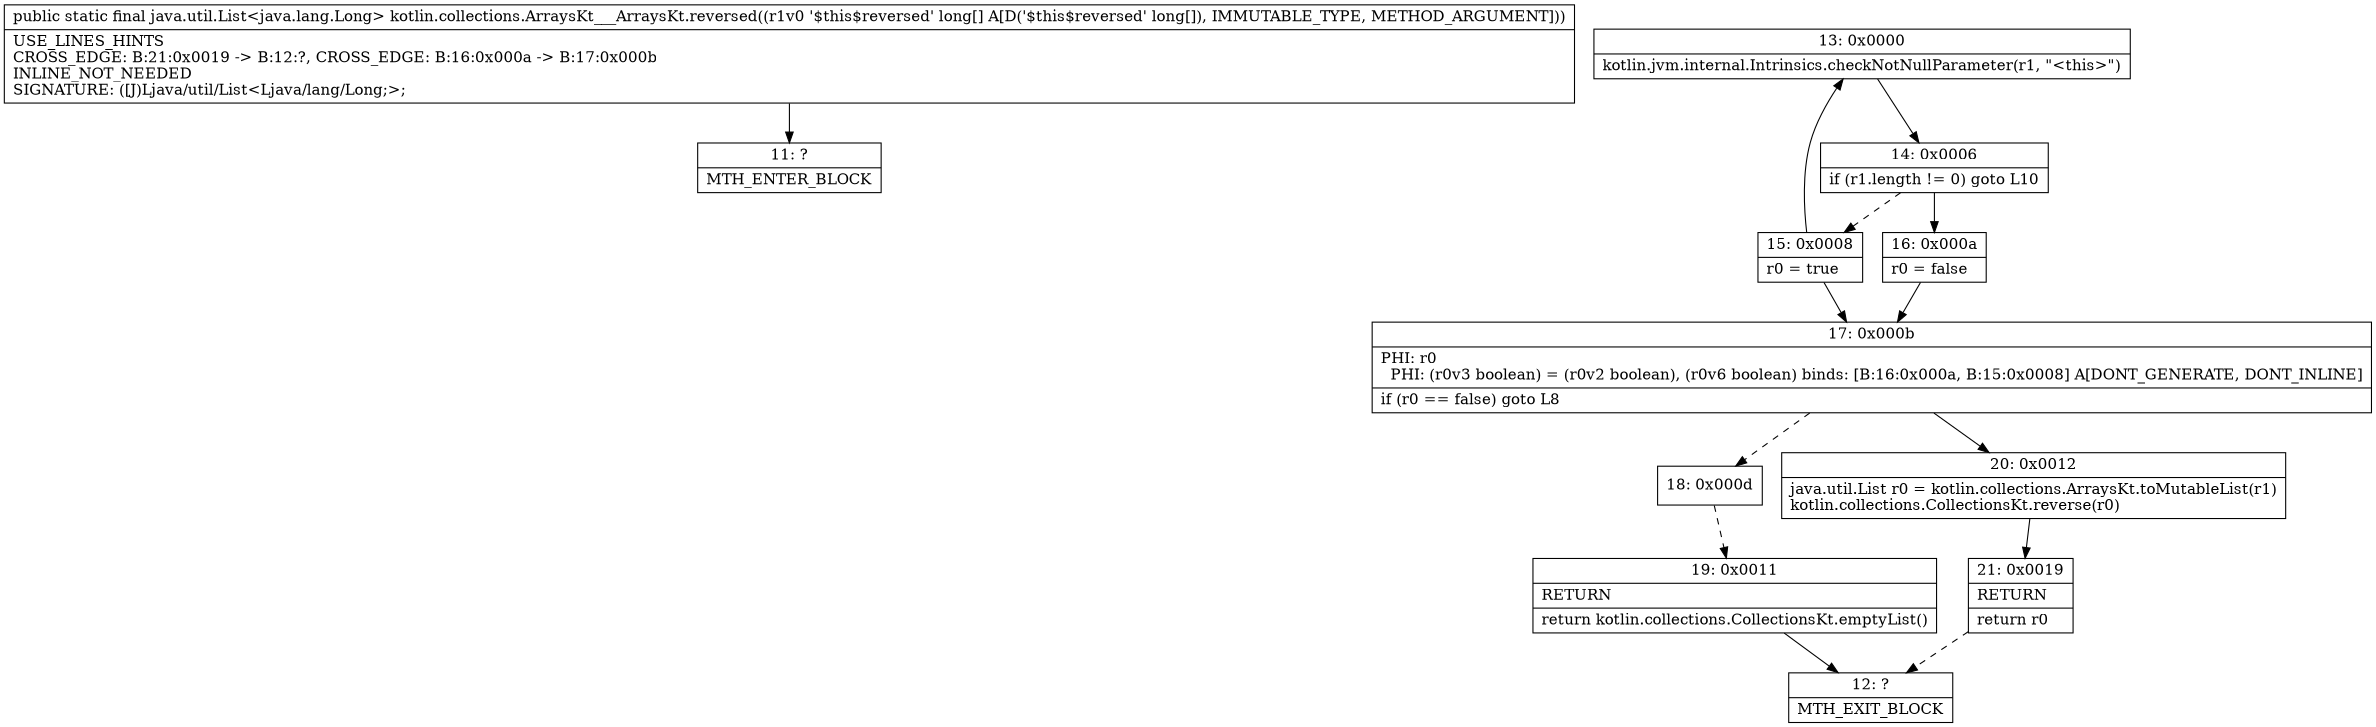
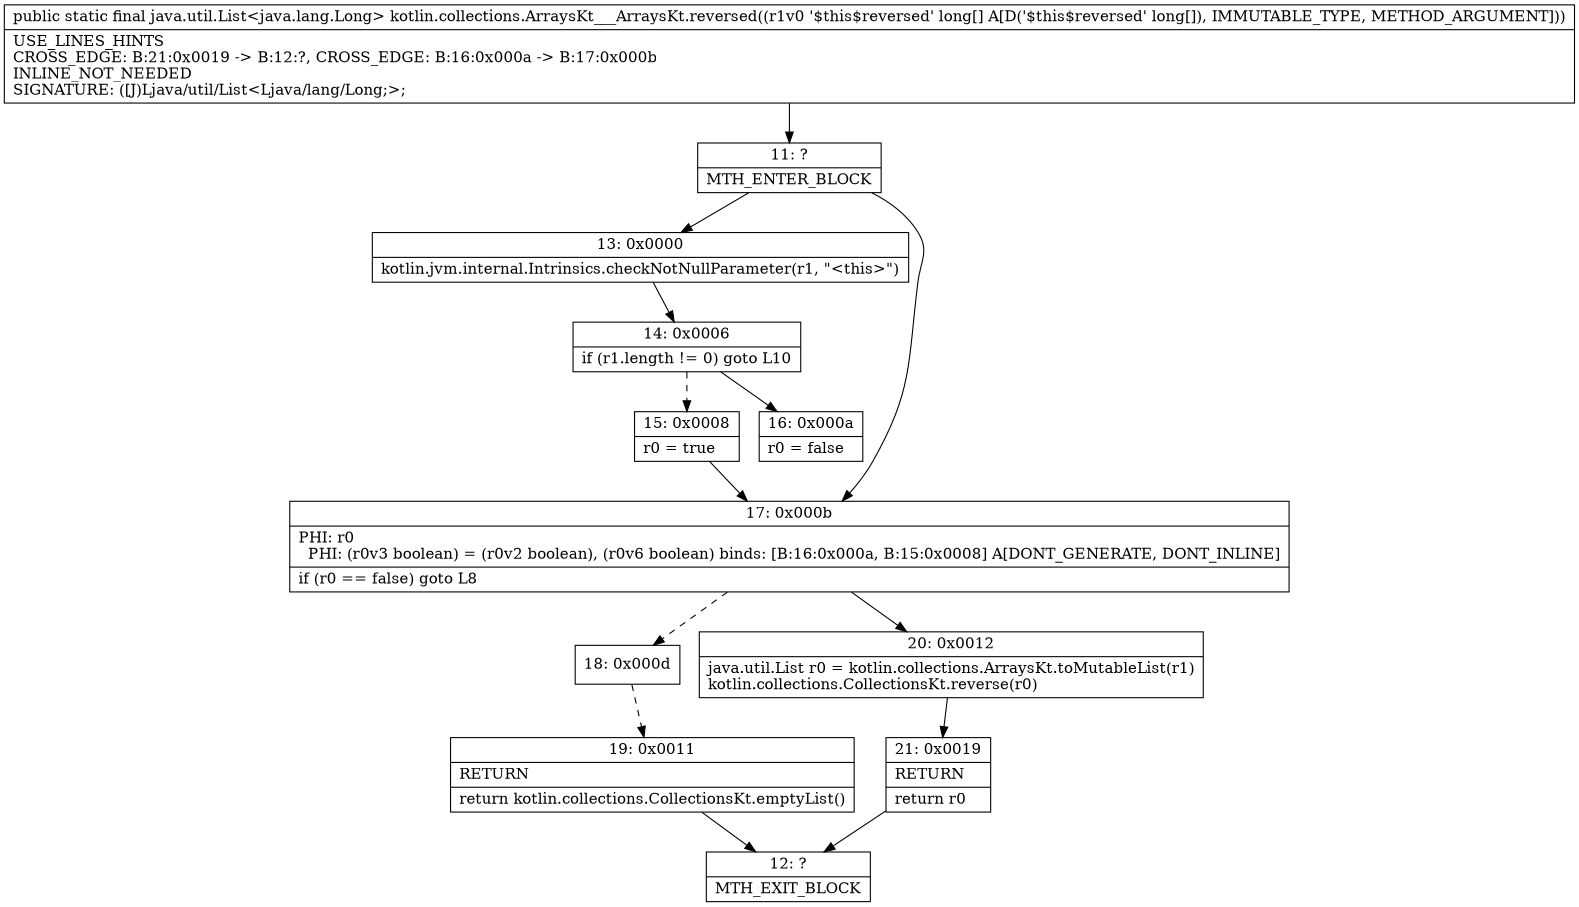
(1807, 157) -> (720, 210)
(1912, 297) -> (912, 338)
(1942, 649) -> (860, 828)
